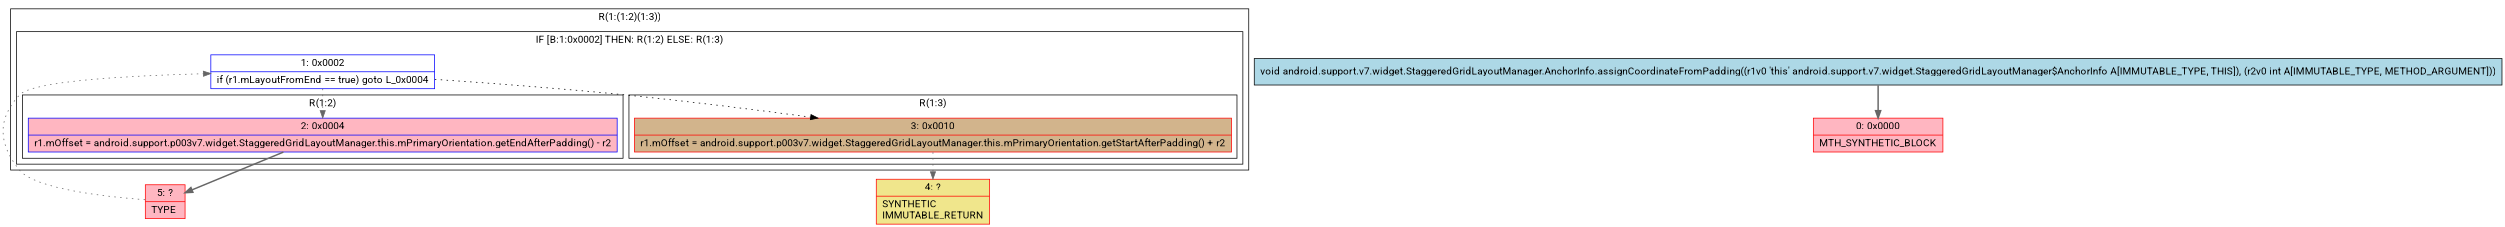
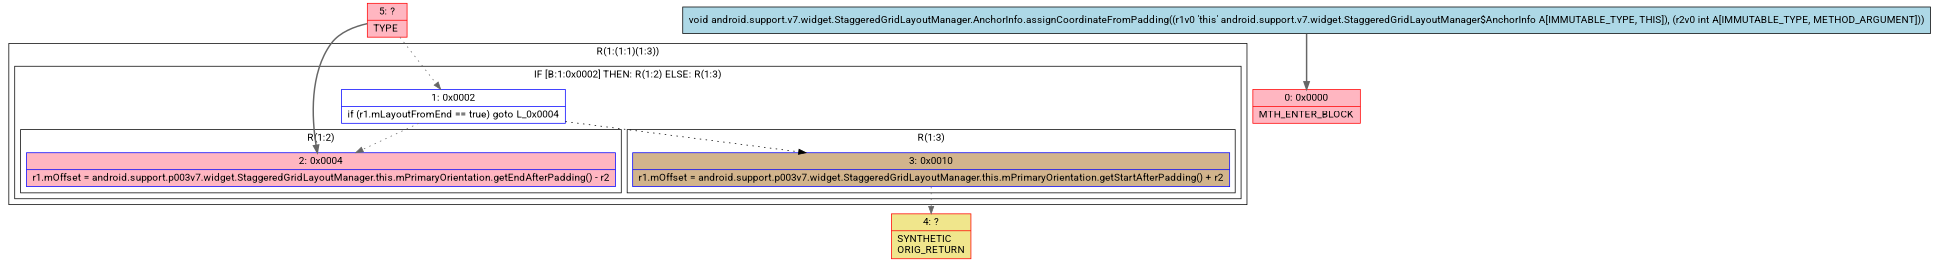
(630, 17) -> (628, 52)
(933, 135) -> (931, 170)
(1878, 143) -> (1307, 114)
(229, 175) -> (318, 72)
(933, 215) -> (931, 250)
